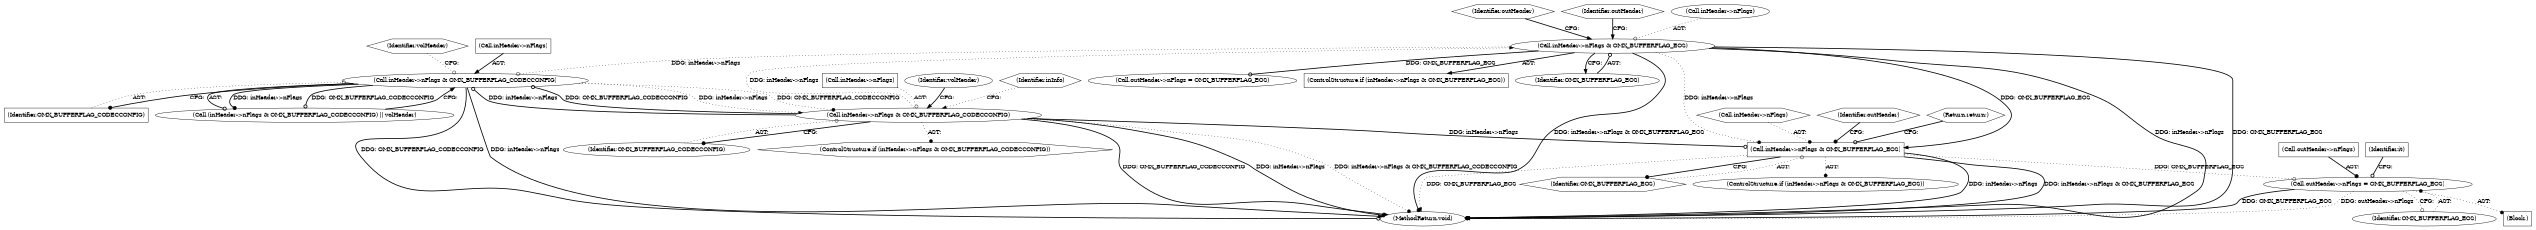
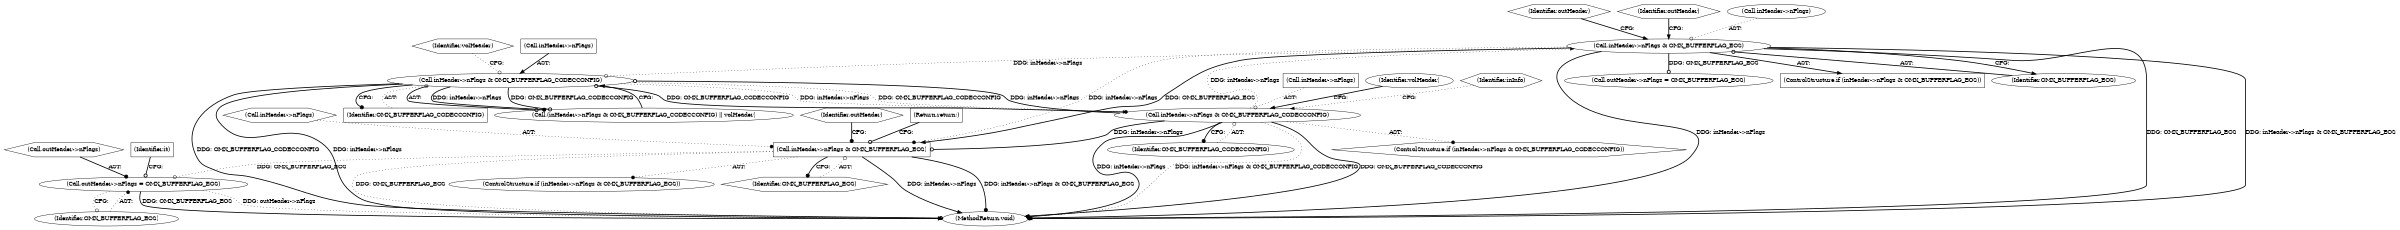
(1966, 115) -> (936, 115)
(2319, 150) -> (64, 150)
(2518, 219) -> none
